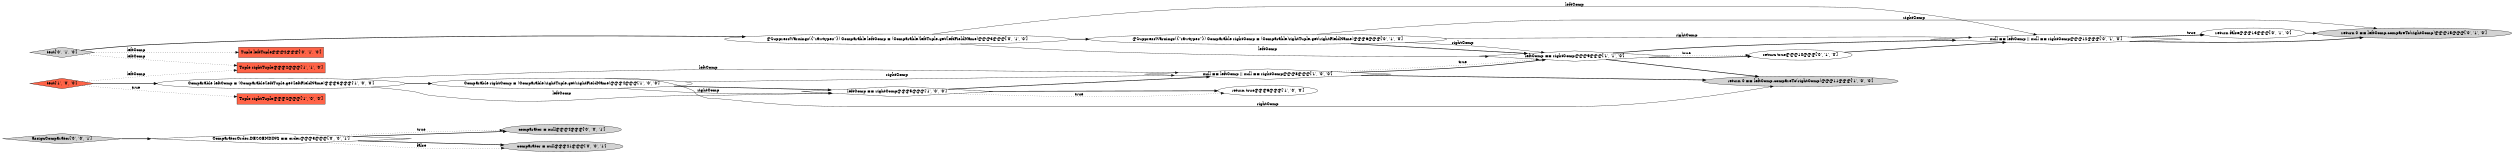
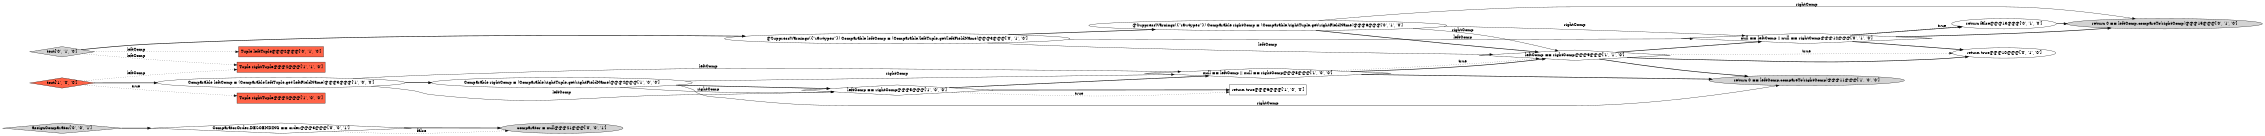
(1924, 47) -> (1906, 46)
(1268, 91) -> (1268, 90)
(562, 130) -> none
